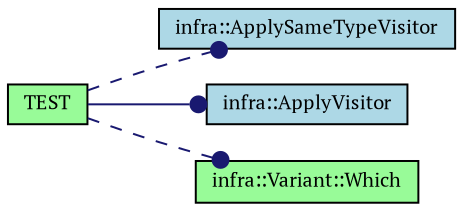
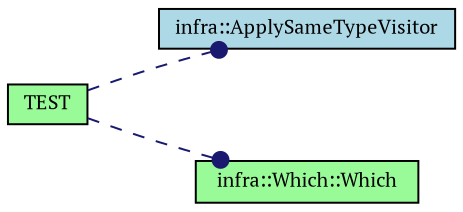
(307, 104) -> none
(307, 182) -> (307, 182)
